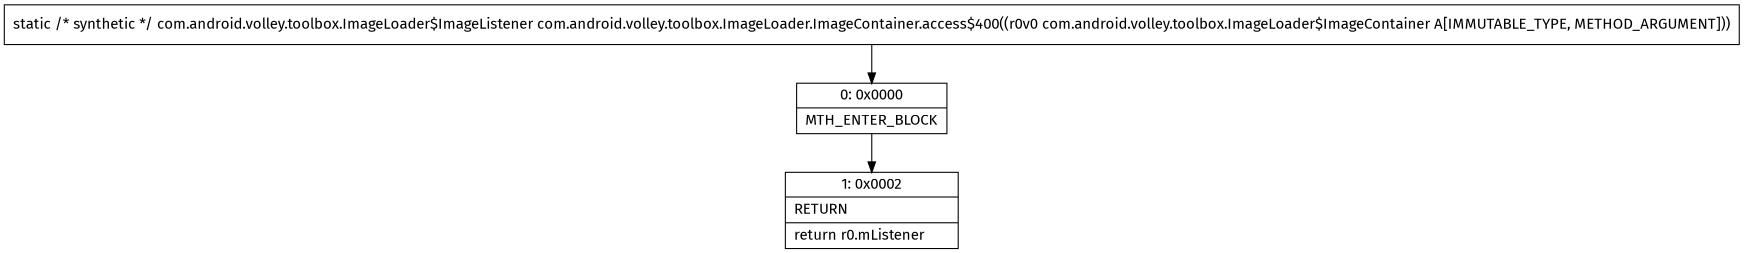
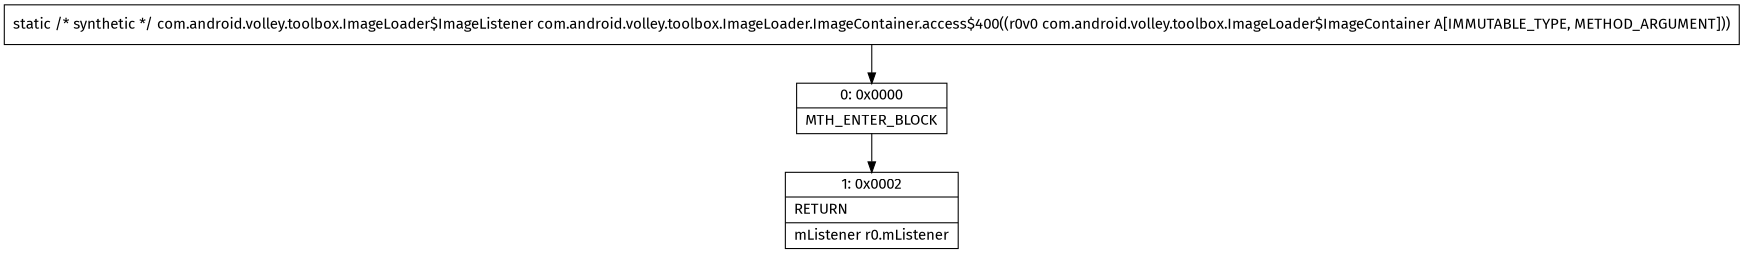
(859, 235) -> (872, 235)
